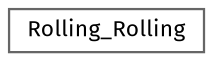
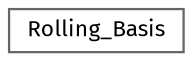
(107, 31) -> (96, 31)
